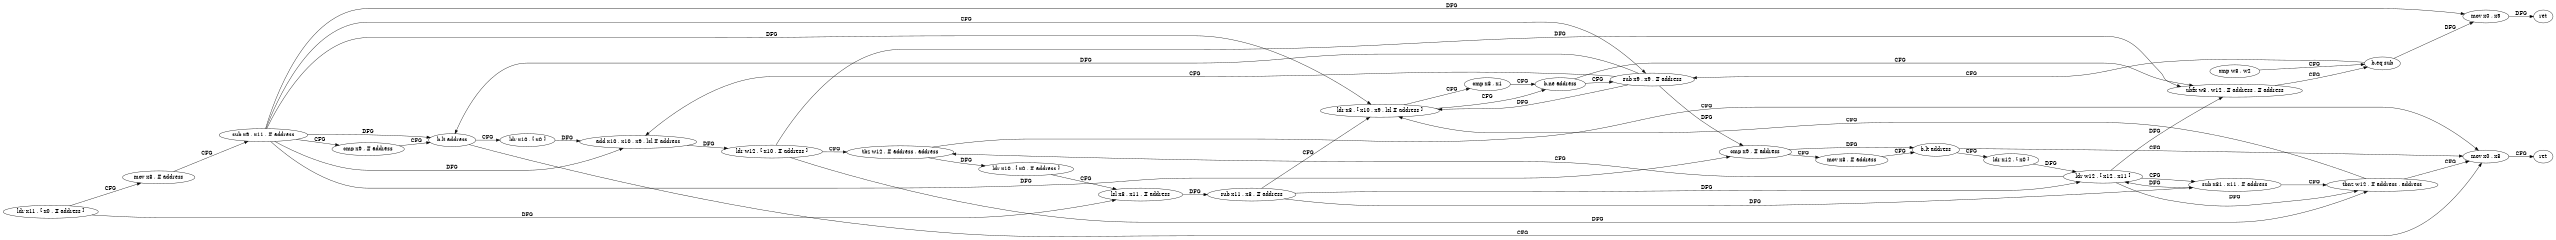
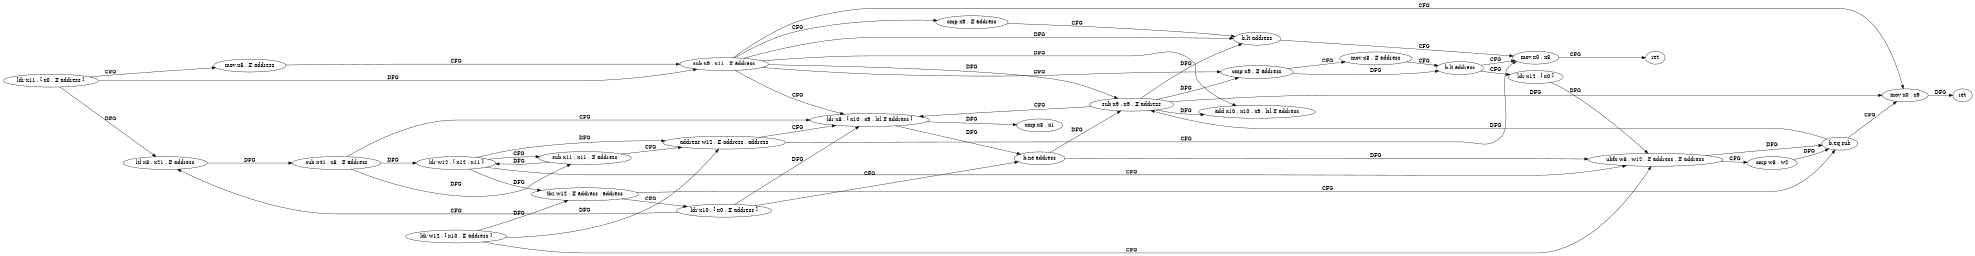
(1452, 6) -> (1424, 6)
(966, 20) -> (972, 67)
(2450, 28) -> (1870, 115)
(1560, 34) -> (1132, 250)
(772, 35) -> (798, 95)
(1900, 60) -> (1376, 156)
(2315, 64) -> (1809, 151)
(1195, 74) -> (1186, 111)
(1972, 74) -> (1496, 126)
(2315, 75) -> (1772, 145)
(1598, 80) -> (1077, 130)
none -> (396, 81)
(1521, 84) -> (885, 184)
(1452, 89) -> (972, 120)
none -> (1524, 95)
(1487, 97) -> (972, 133)
(1523, 102) -> (1040, 106)
(1708, 109) -> (1242, 191)
(2155, 131) -> (1132, 172)
(528, 140) -> none
(706, 147) -> none
(835, 149) -> (519, 213)
(1560, 159) -> (519, 183)
(966, 160) -> (651, 199)
none -> (1732, 162)
none -> (795, 166)
(2053, 168) -> (1600, 114)
(2235, 185) -> (585, 158)
(2382, 185) -> (724, 143)
(1141, 195) -> (165, 163)
(1252, 195) -> (337, 163)
